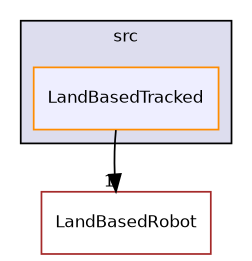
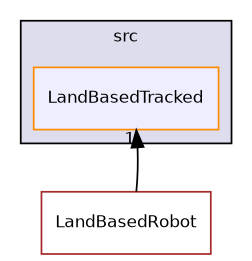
(115, 154) -> (138, 170)
